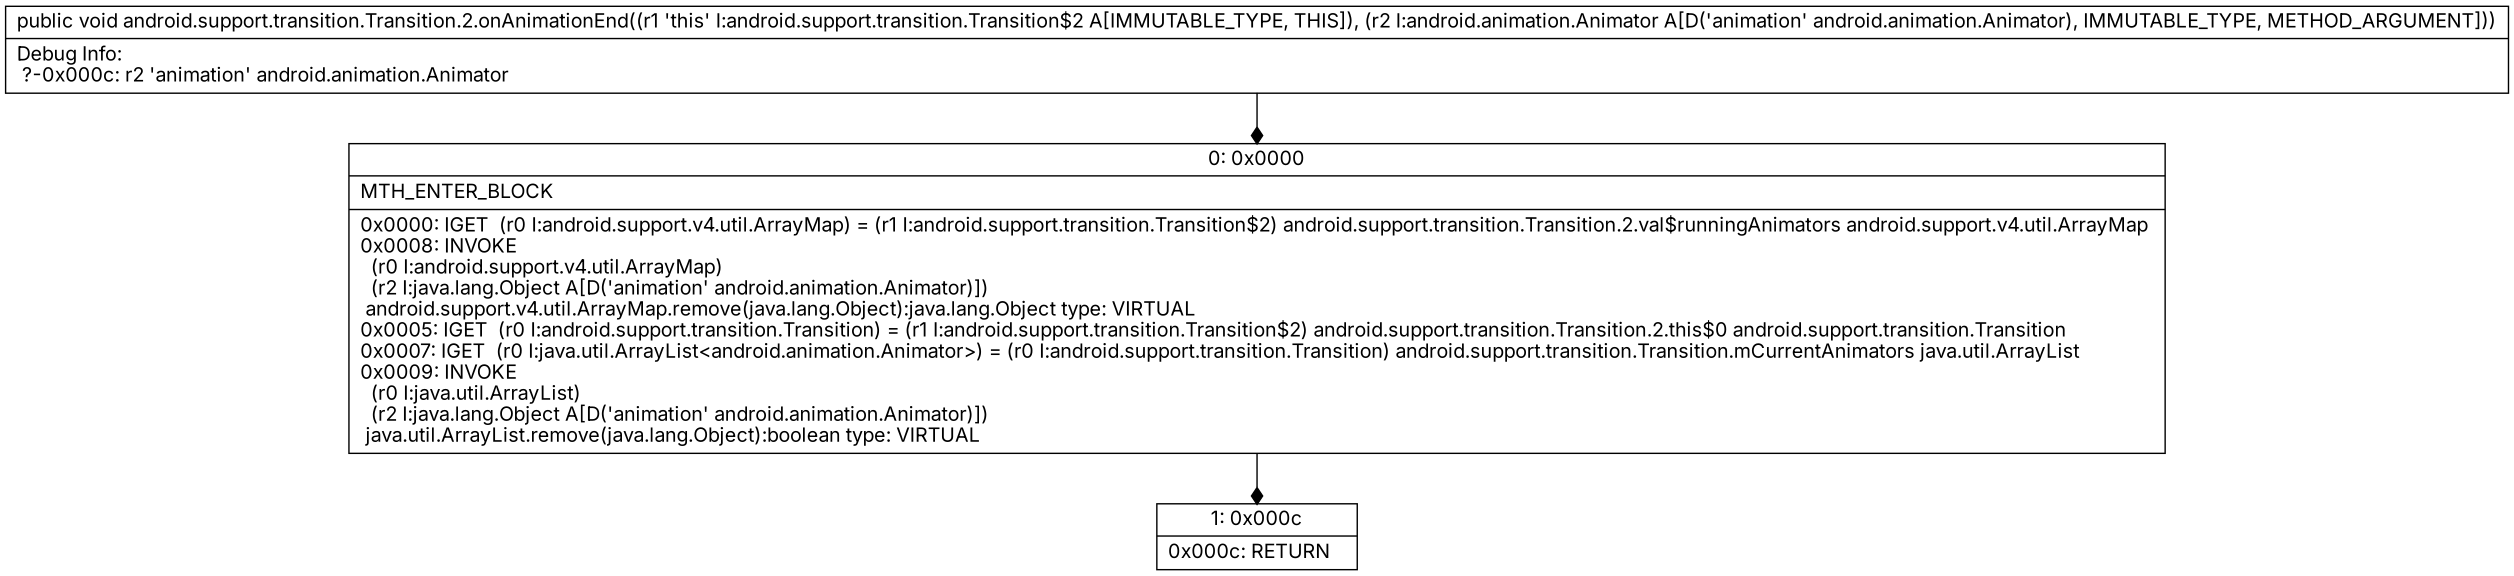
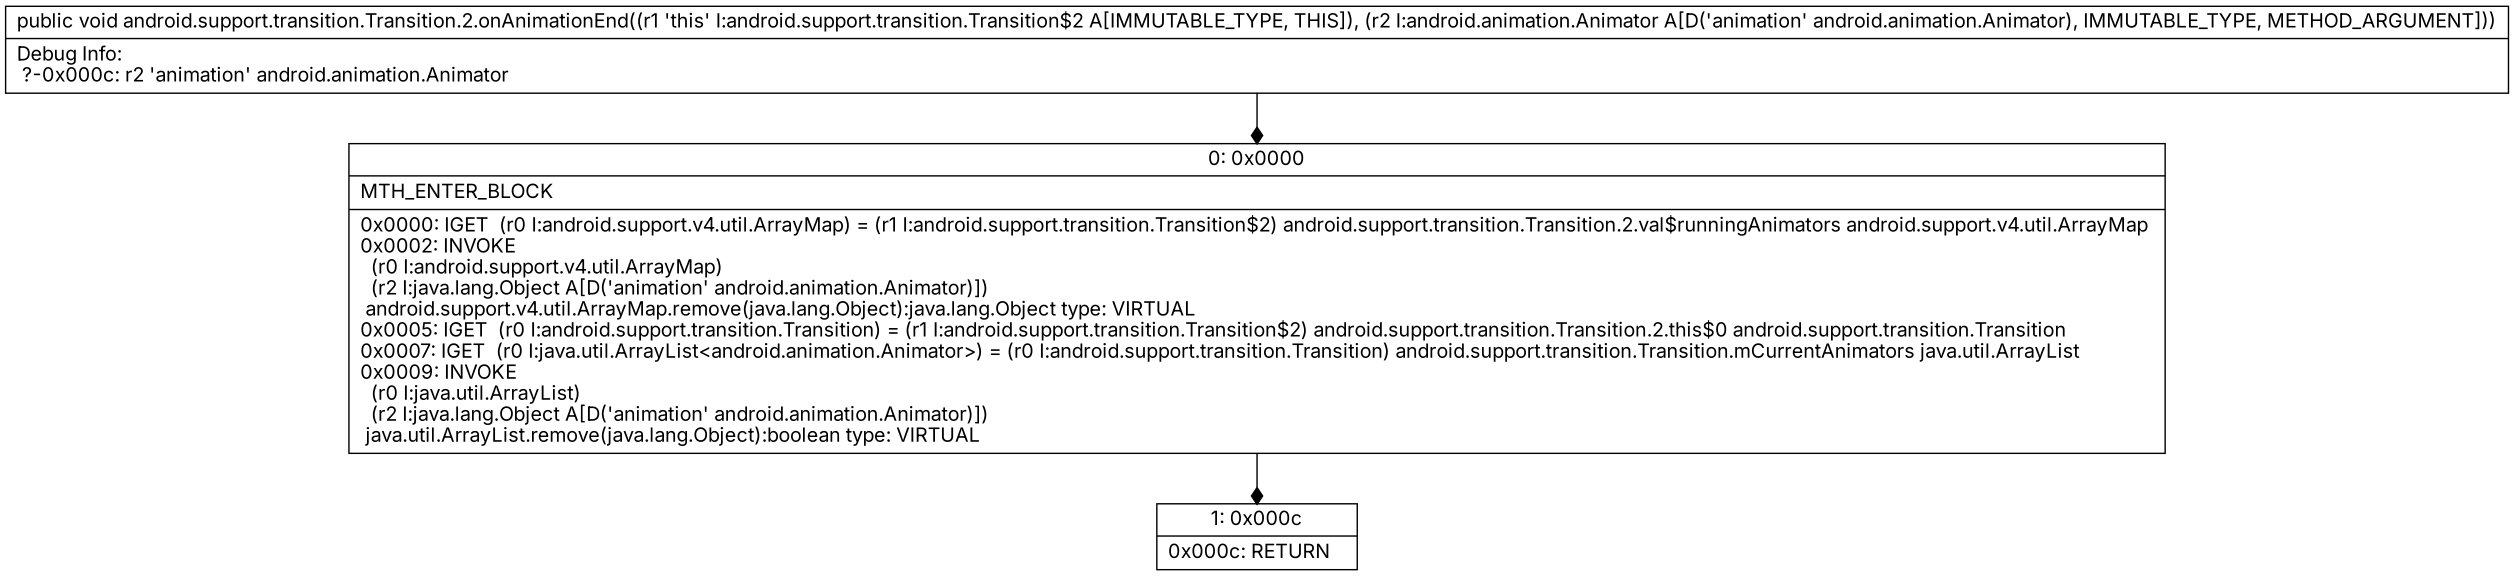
(444, 247) -> (444, 247)
